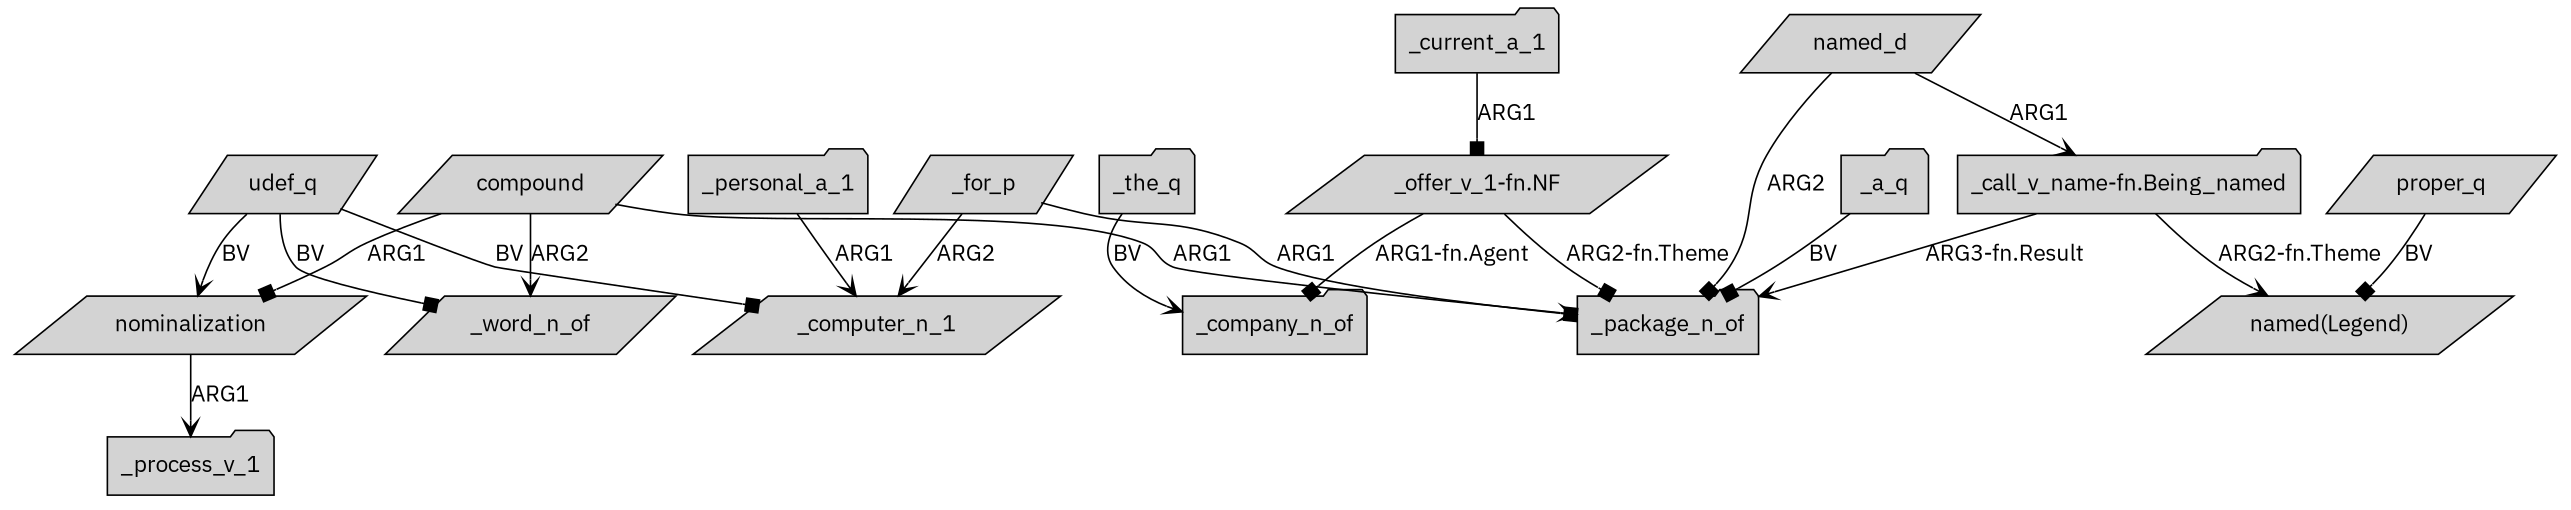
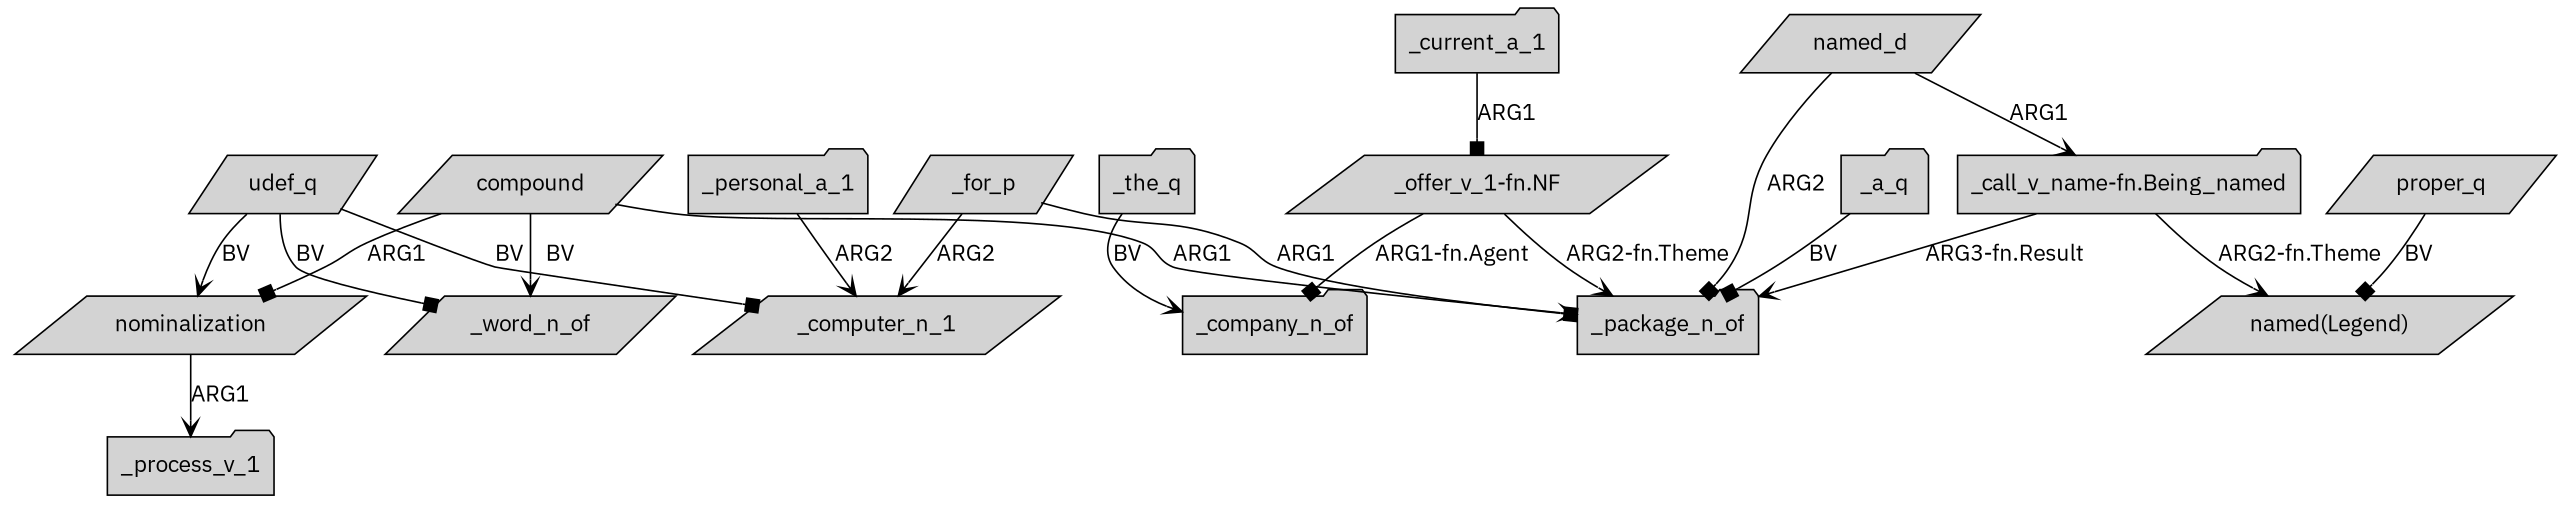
(1549, 254) -> (1549, 254)
(560, 255) -> (560, 255)
(865, 255) -> (865, 255)
